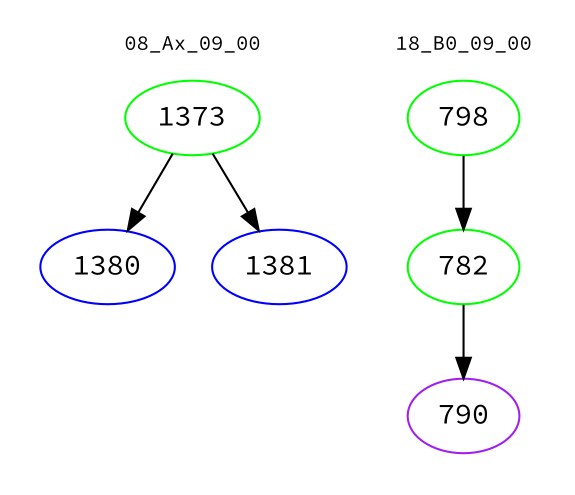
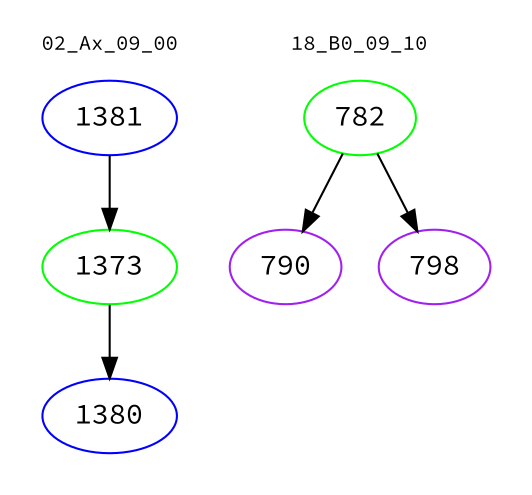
(193, 44) -> (111, 44)
(465, 44) -> (360, 44)
(464, 118) -> (435, 267)
(464, 182) -> (393, 183)
(230, 183) -> (110, 182)
